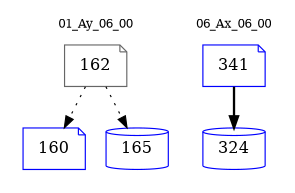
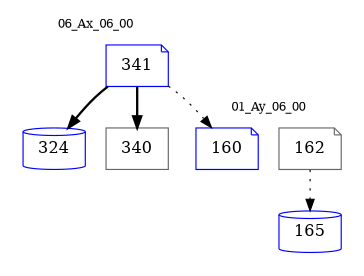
(78, 102) -> (194, 108)
none -> (137, 149)
